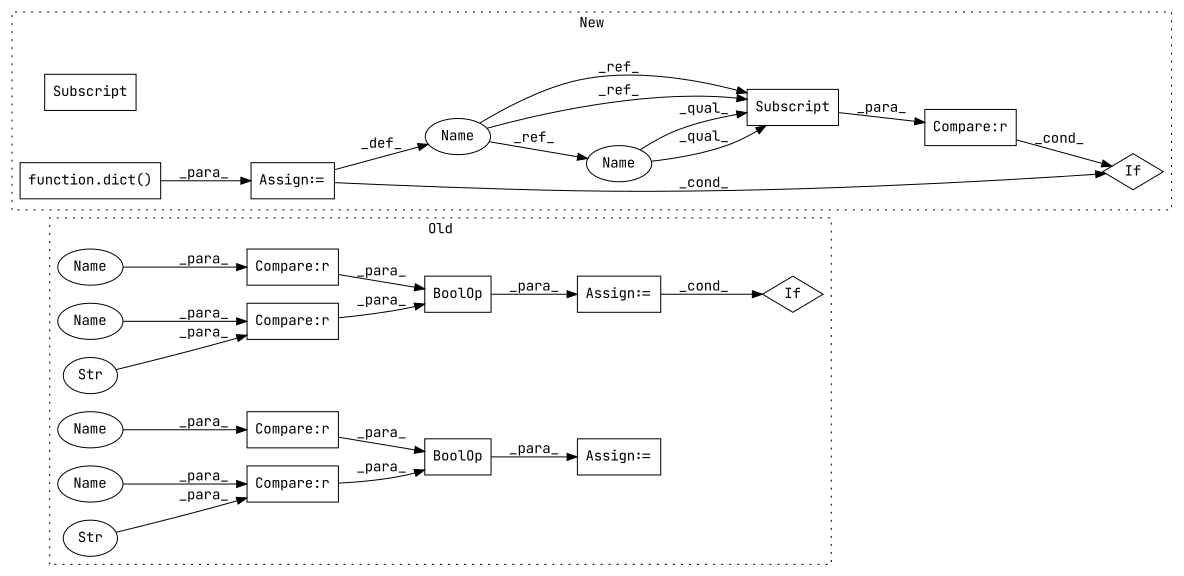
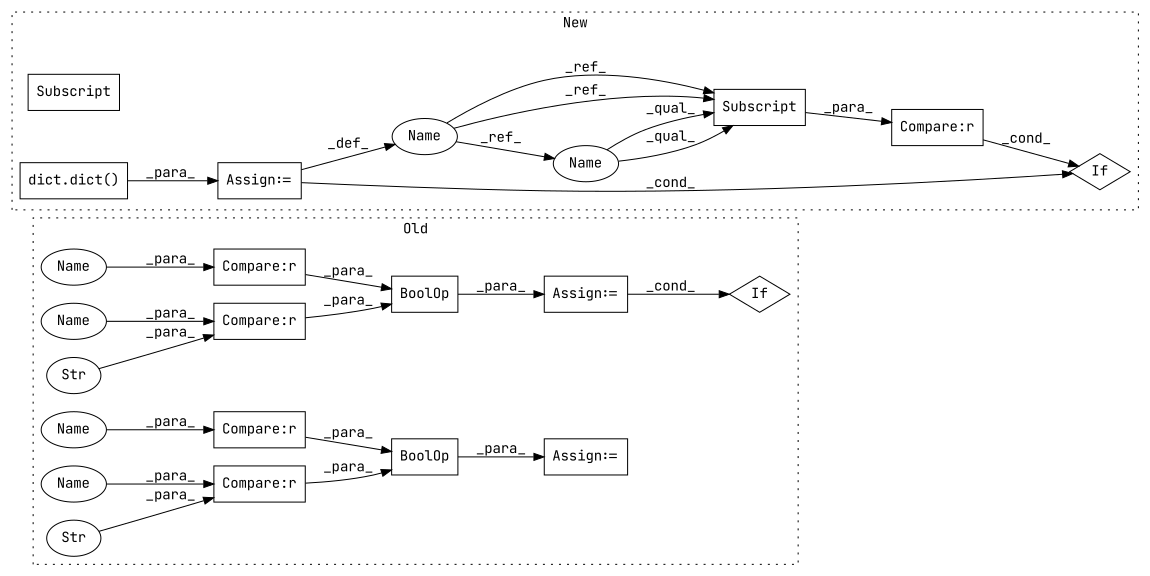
(90, 181) -> (74, 181)
